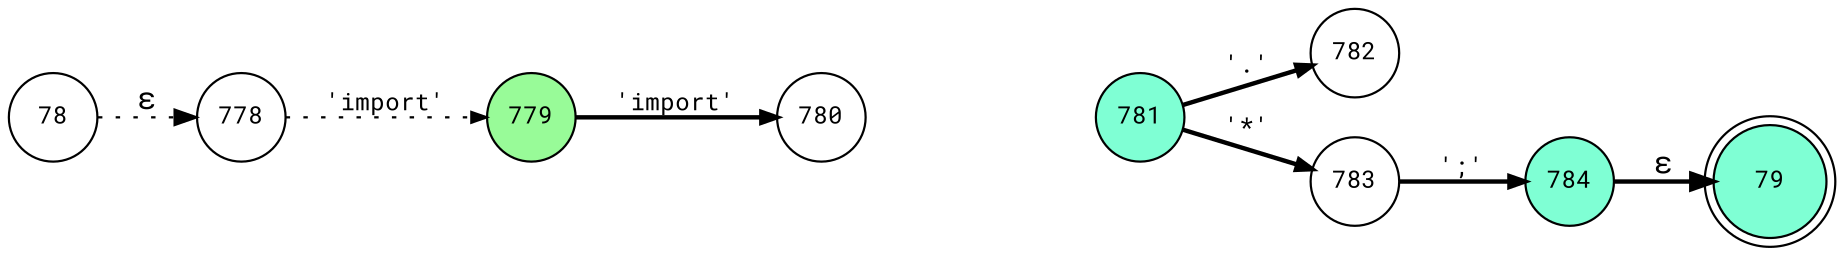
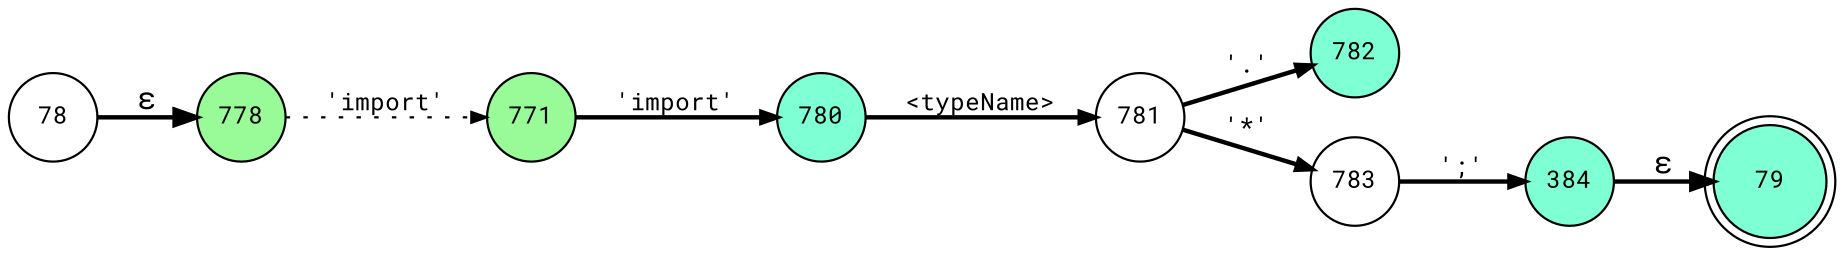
(1355, 53) -> (1355, 53)
(136, 117) -> (136, 117)
(241, 117) -> (241, 117)
(531, 117) -> (531, 117)
(821, 117) -> (821, 117)
none -> (973, 117)
(1140, 117) -> (1140, 117)
(1570, 182) -> (1570, 182)
